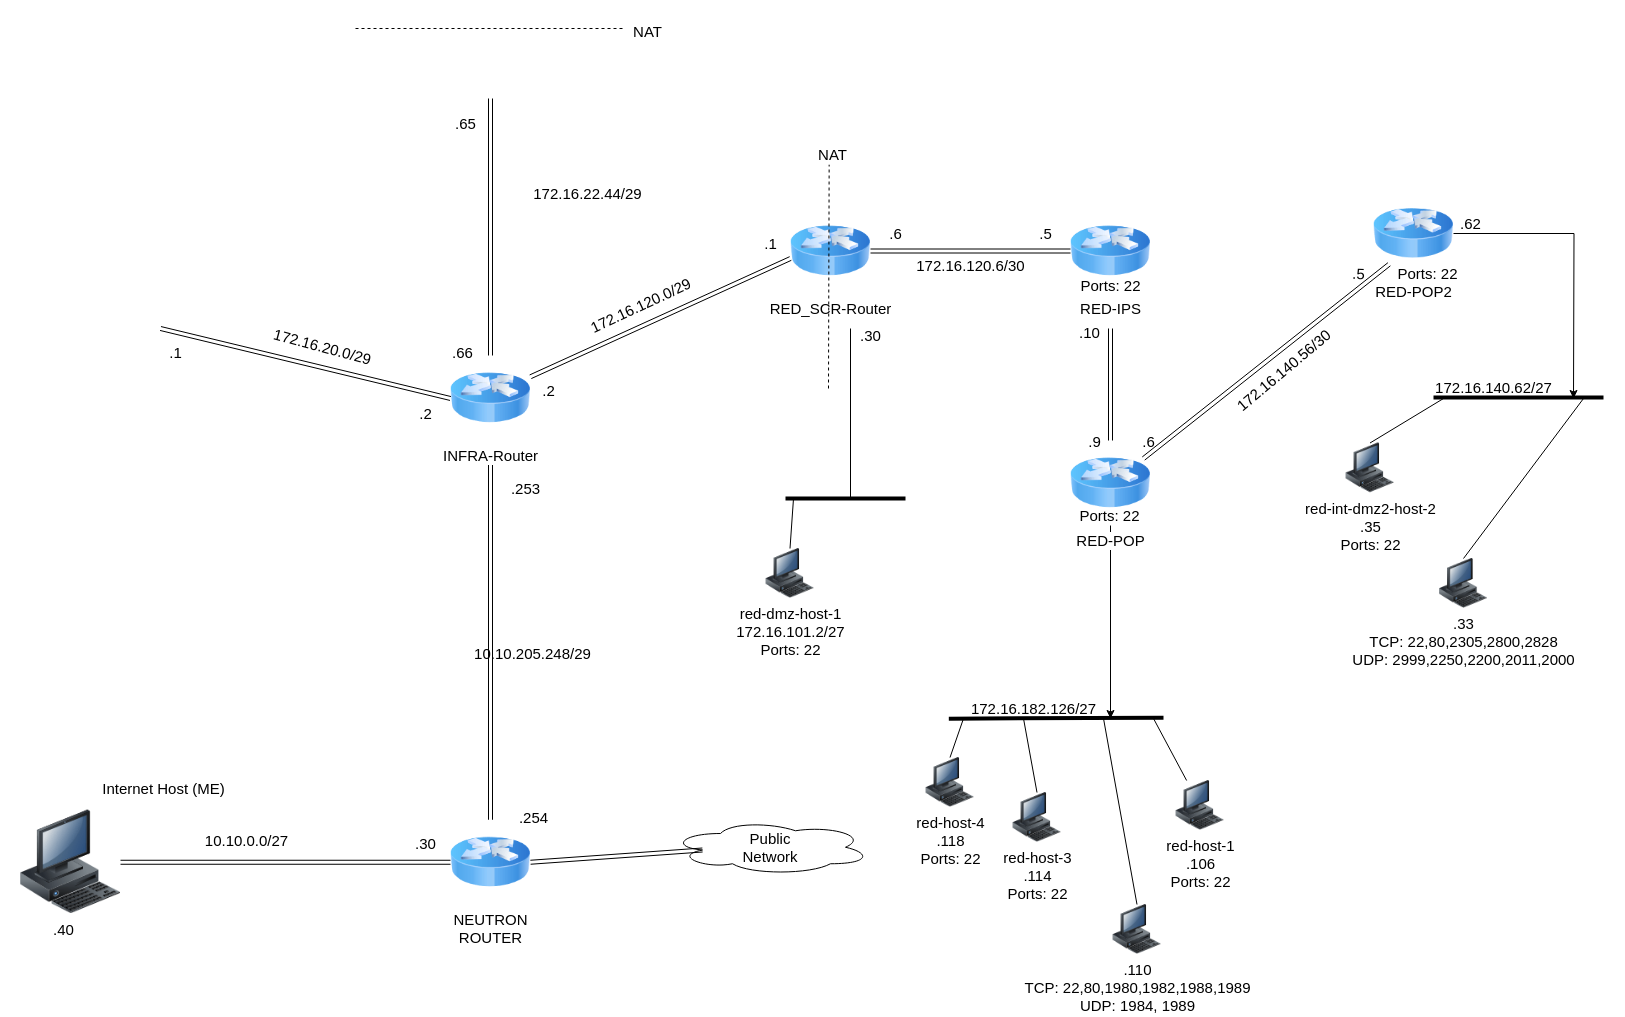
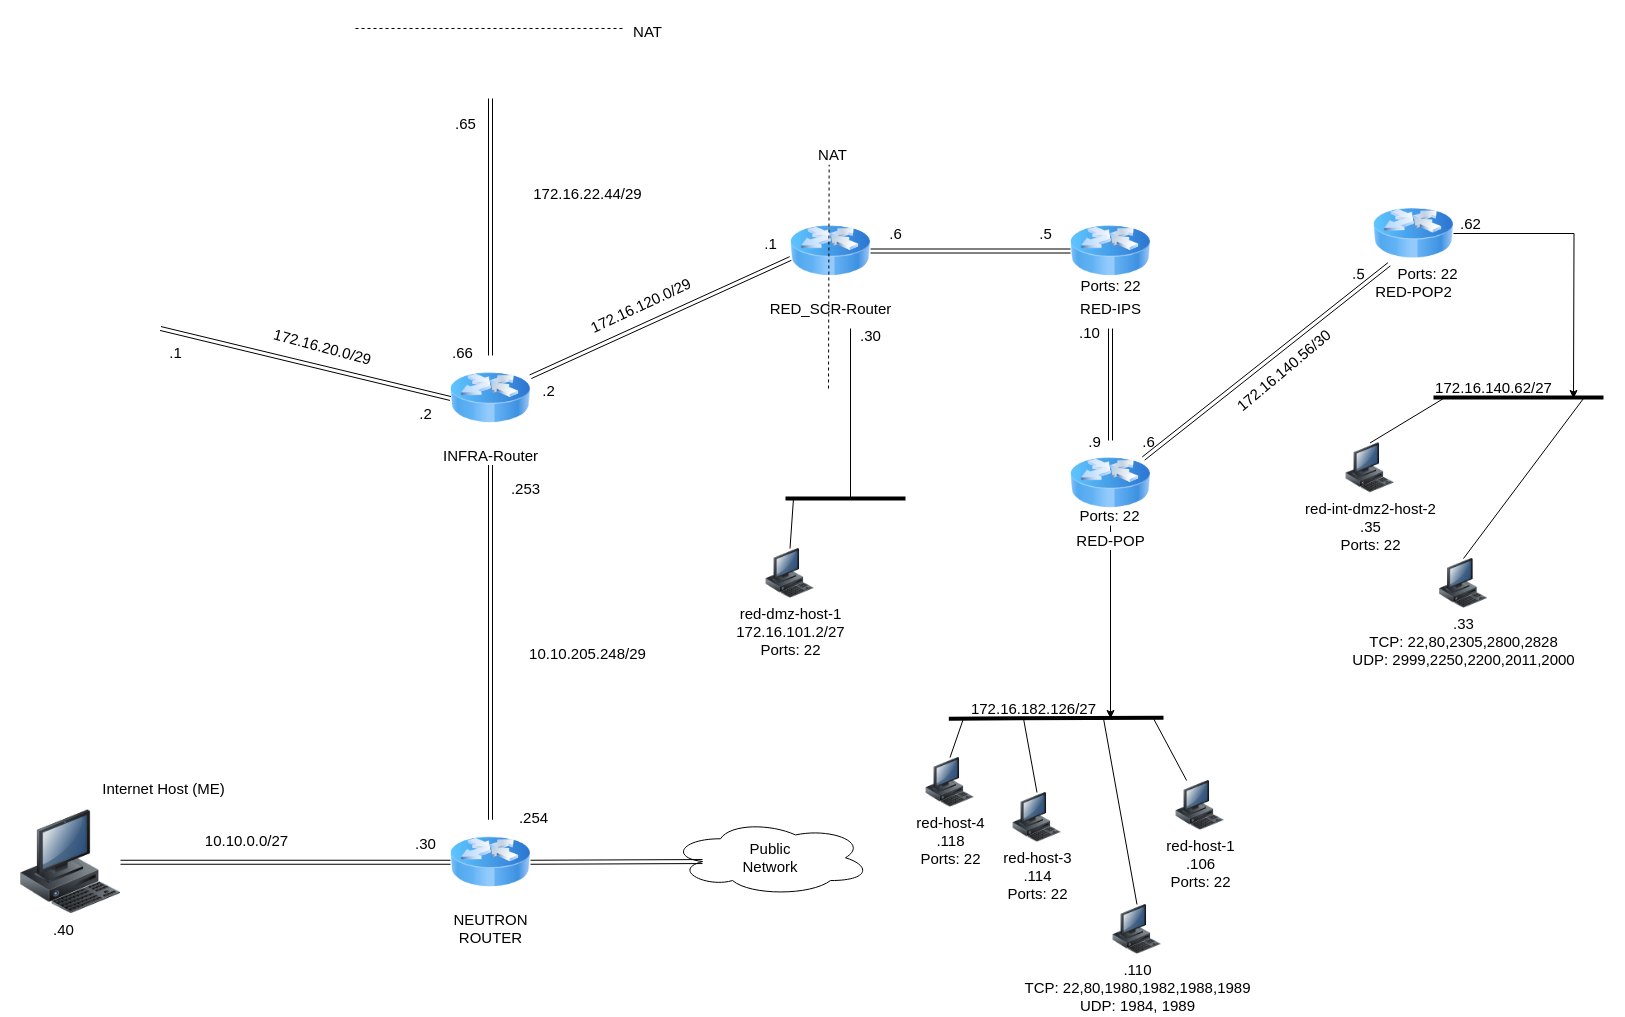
(971, 266) -> none
(533, 654) -> (588, 654)
(771, 847) -> (771, 858)
